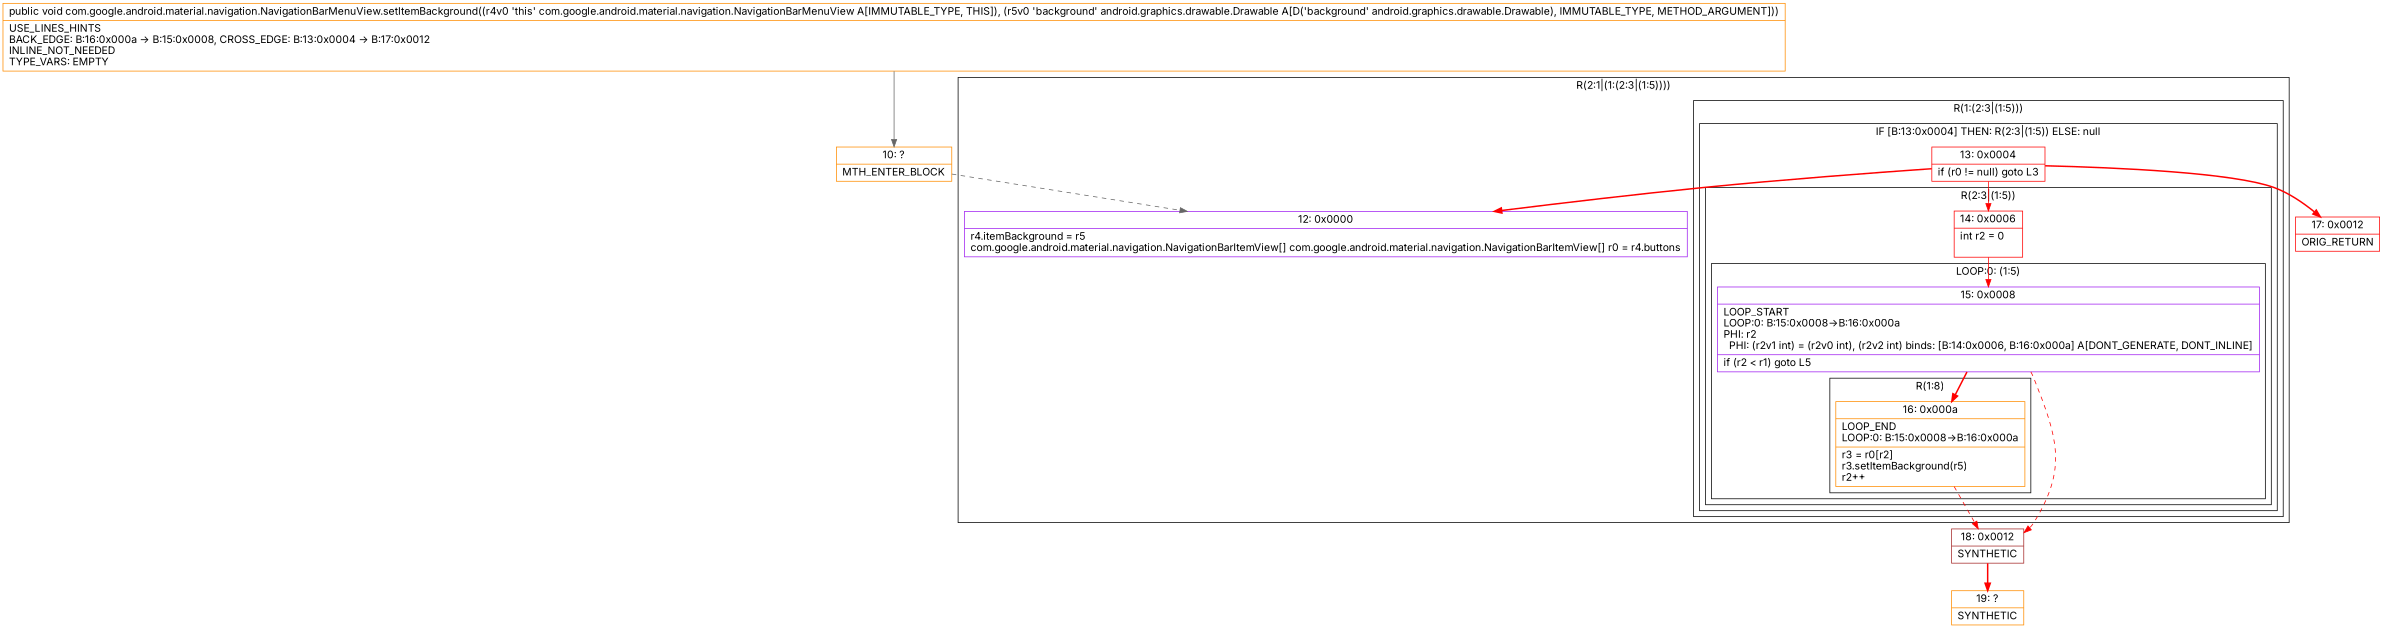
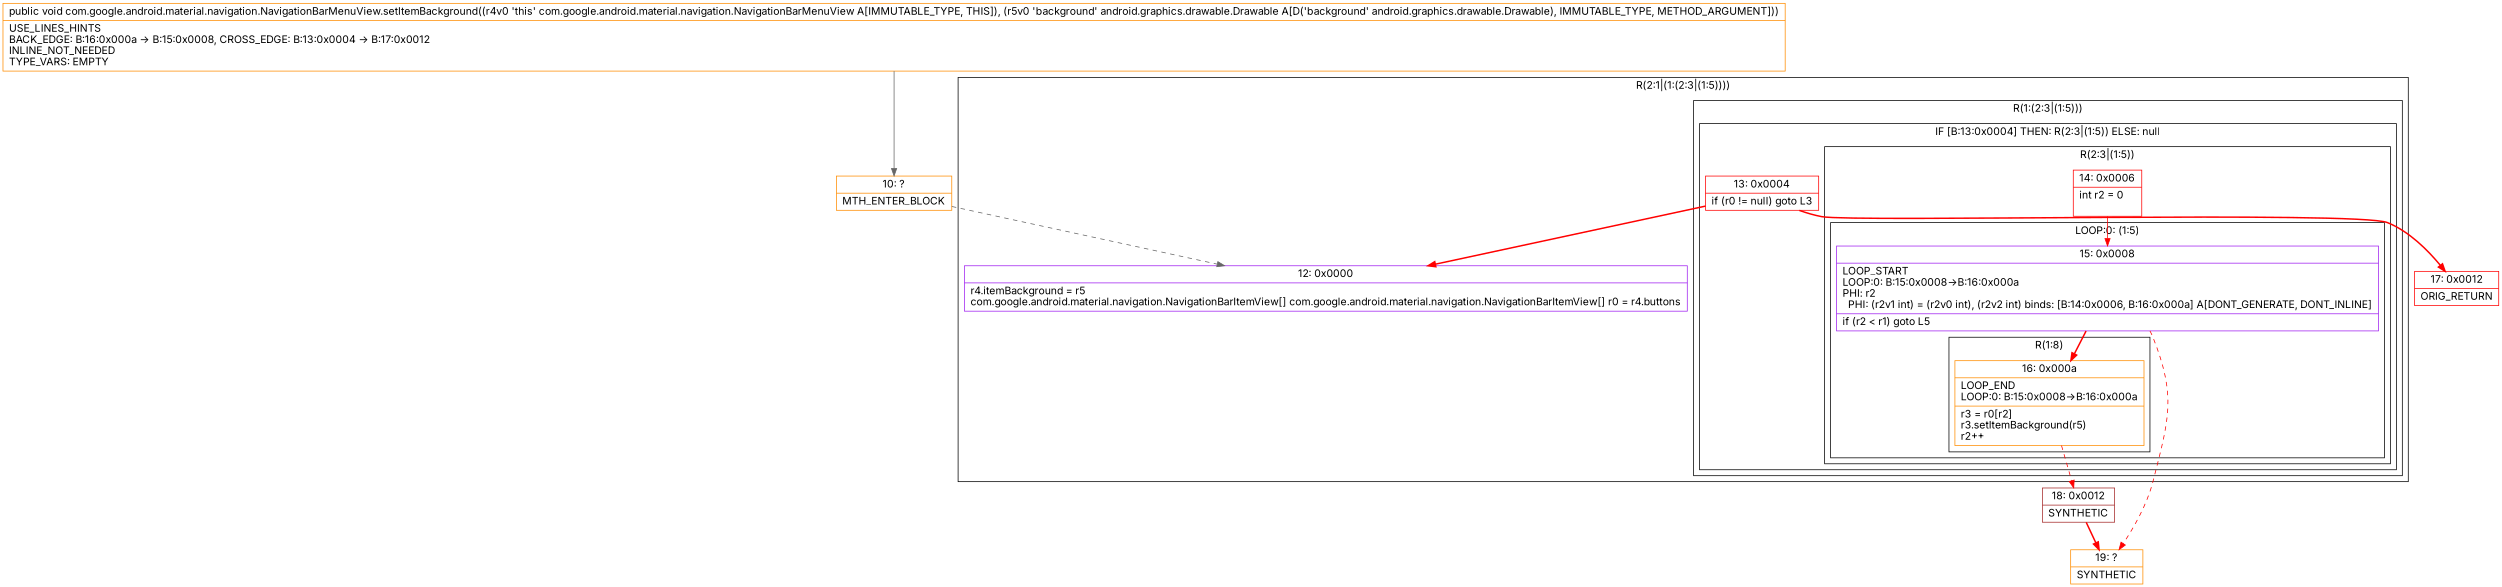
(1988, 192) -> none
(2055, 451) -> (2163, 440)
